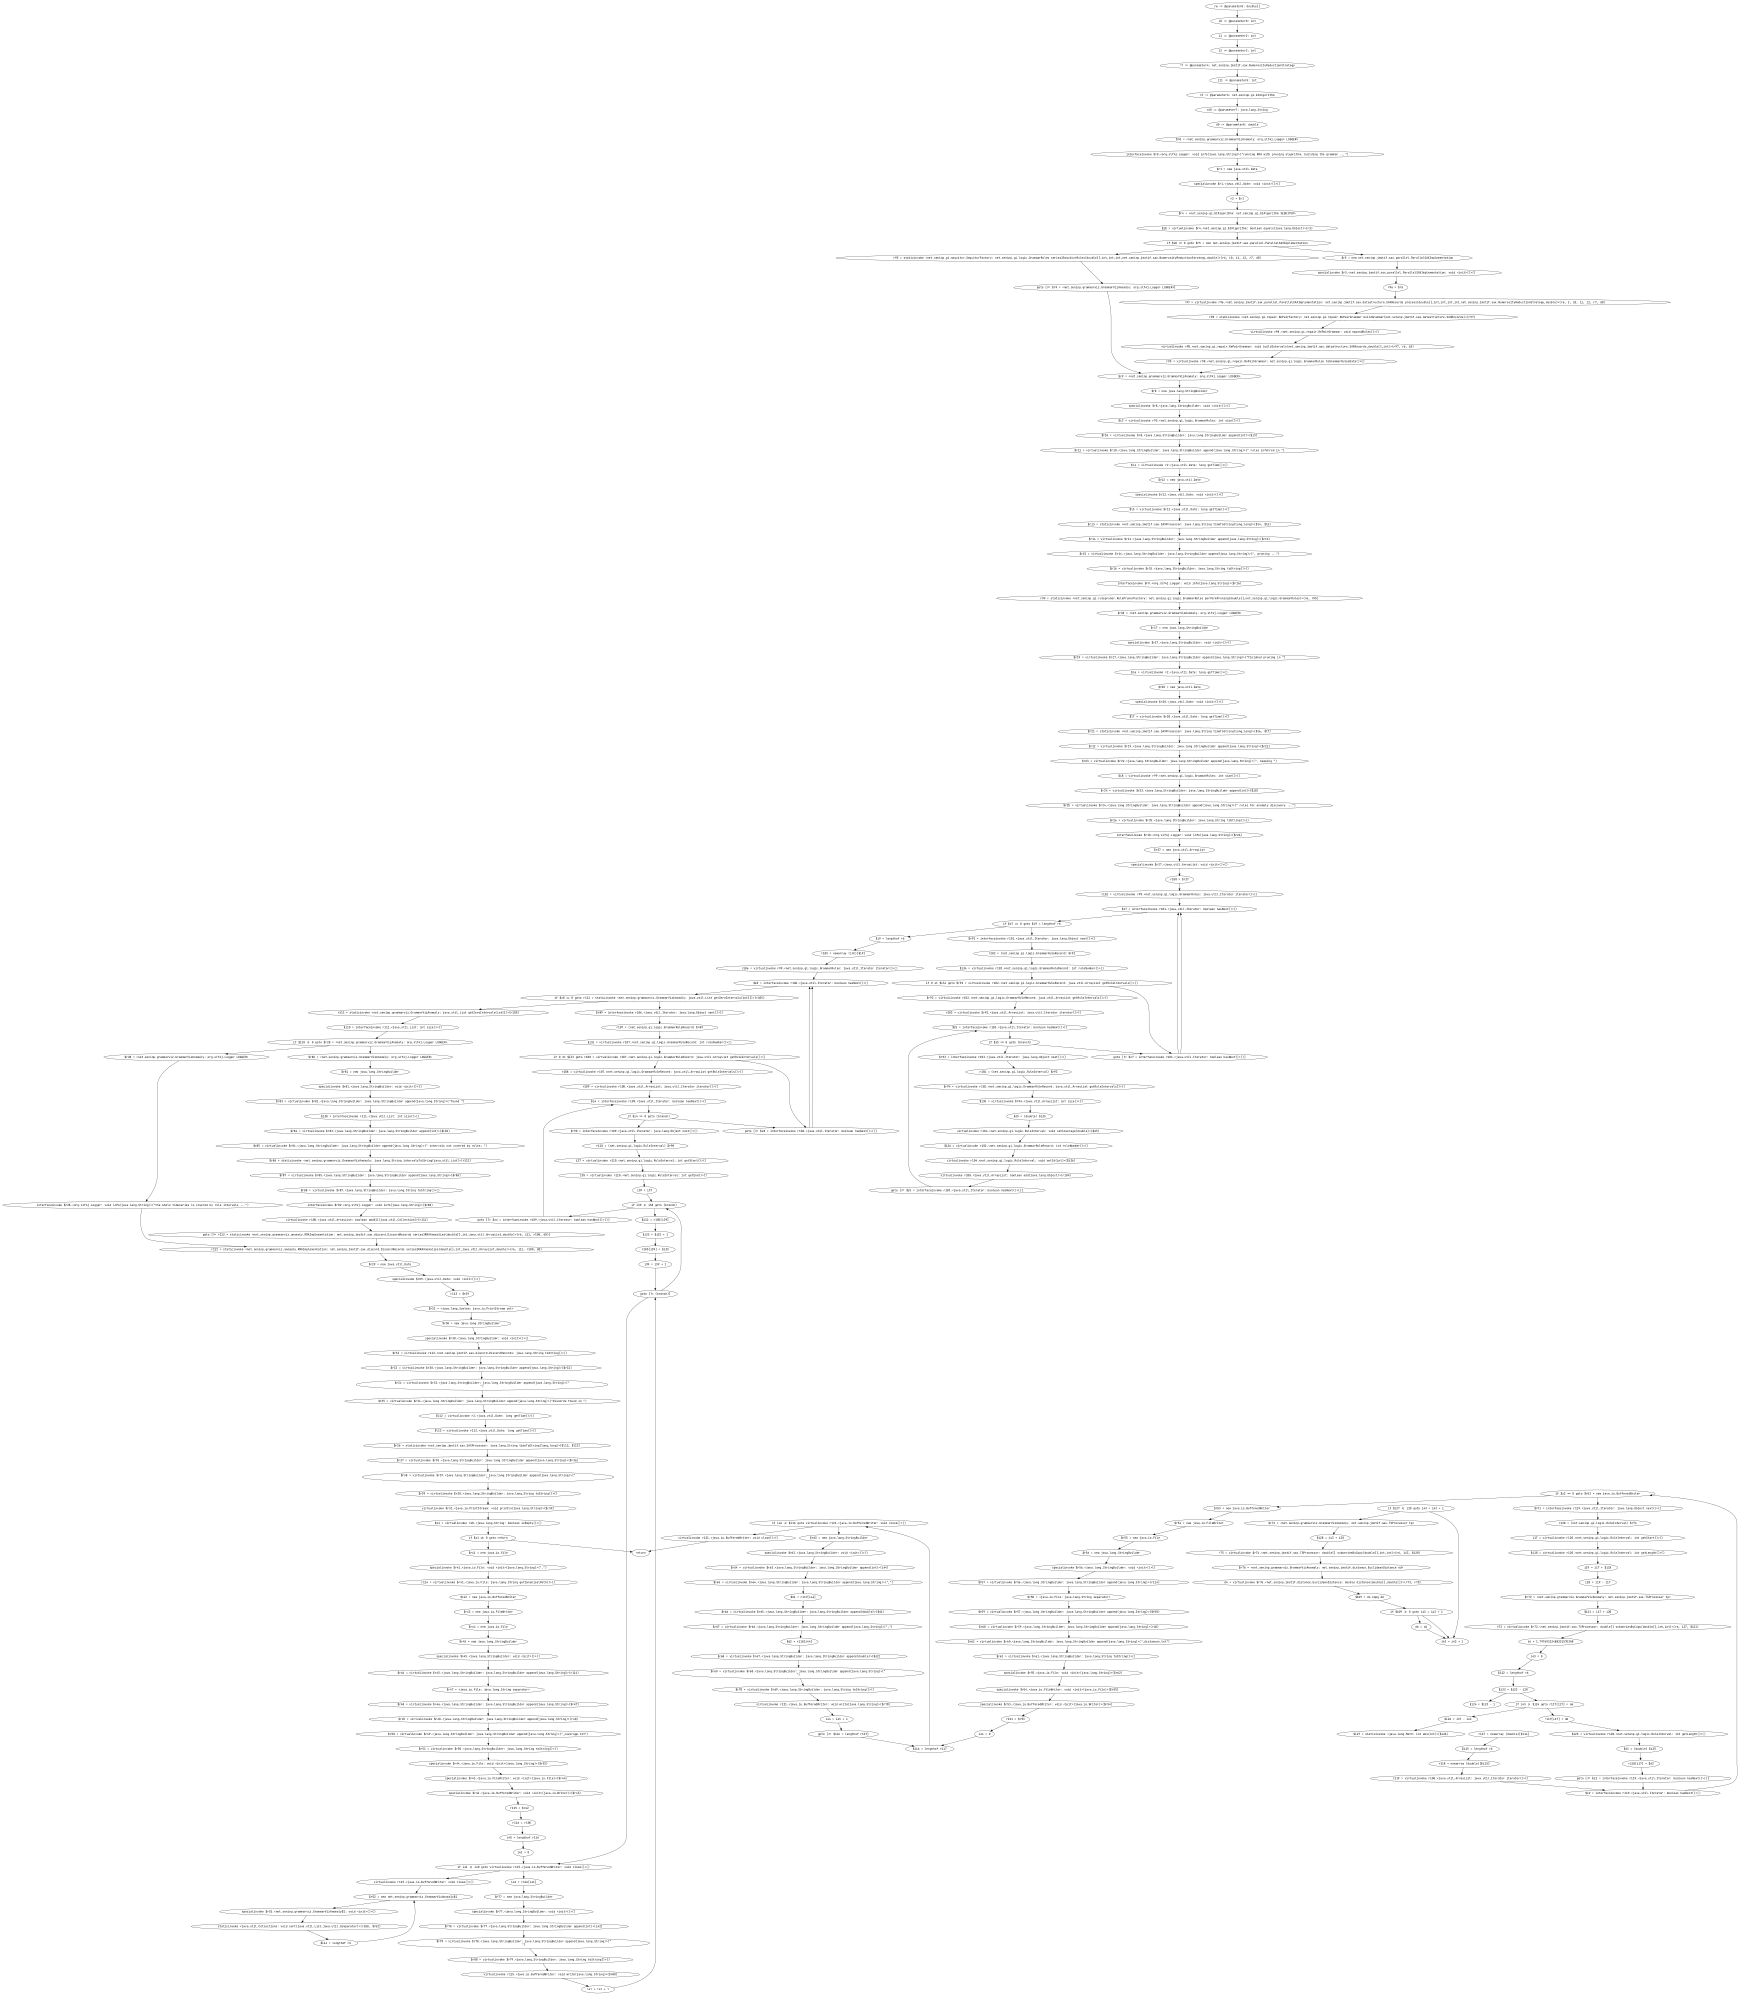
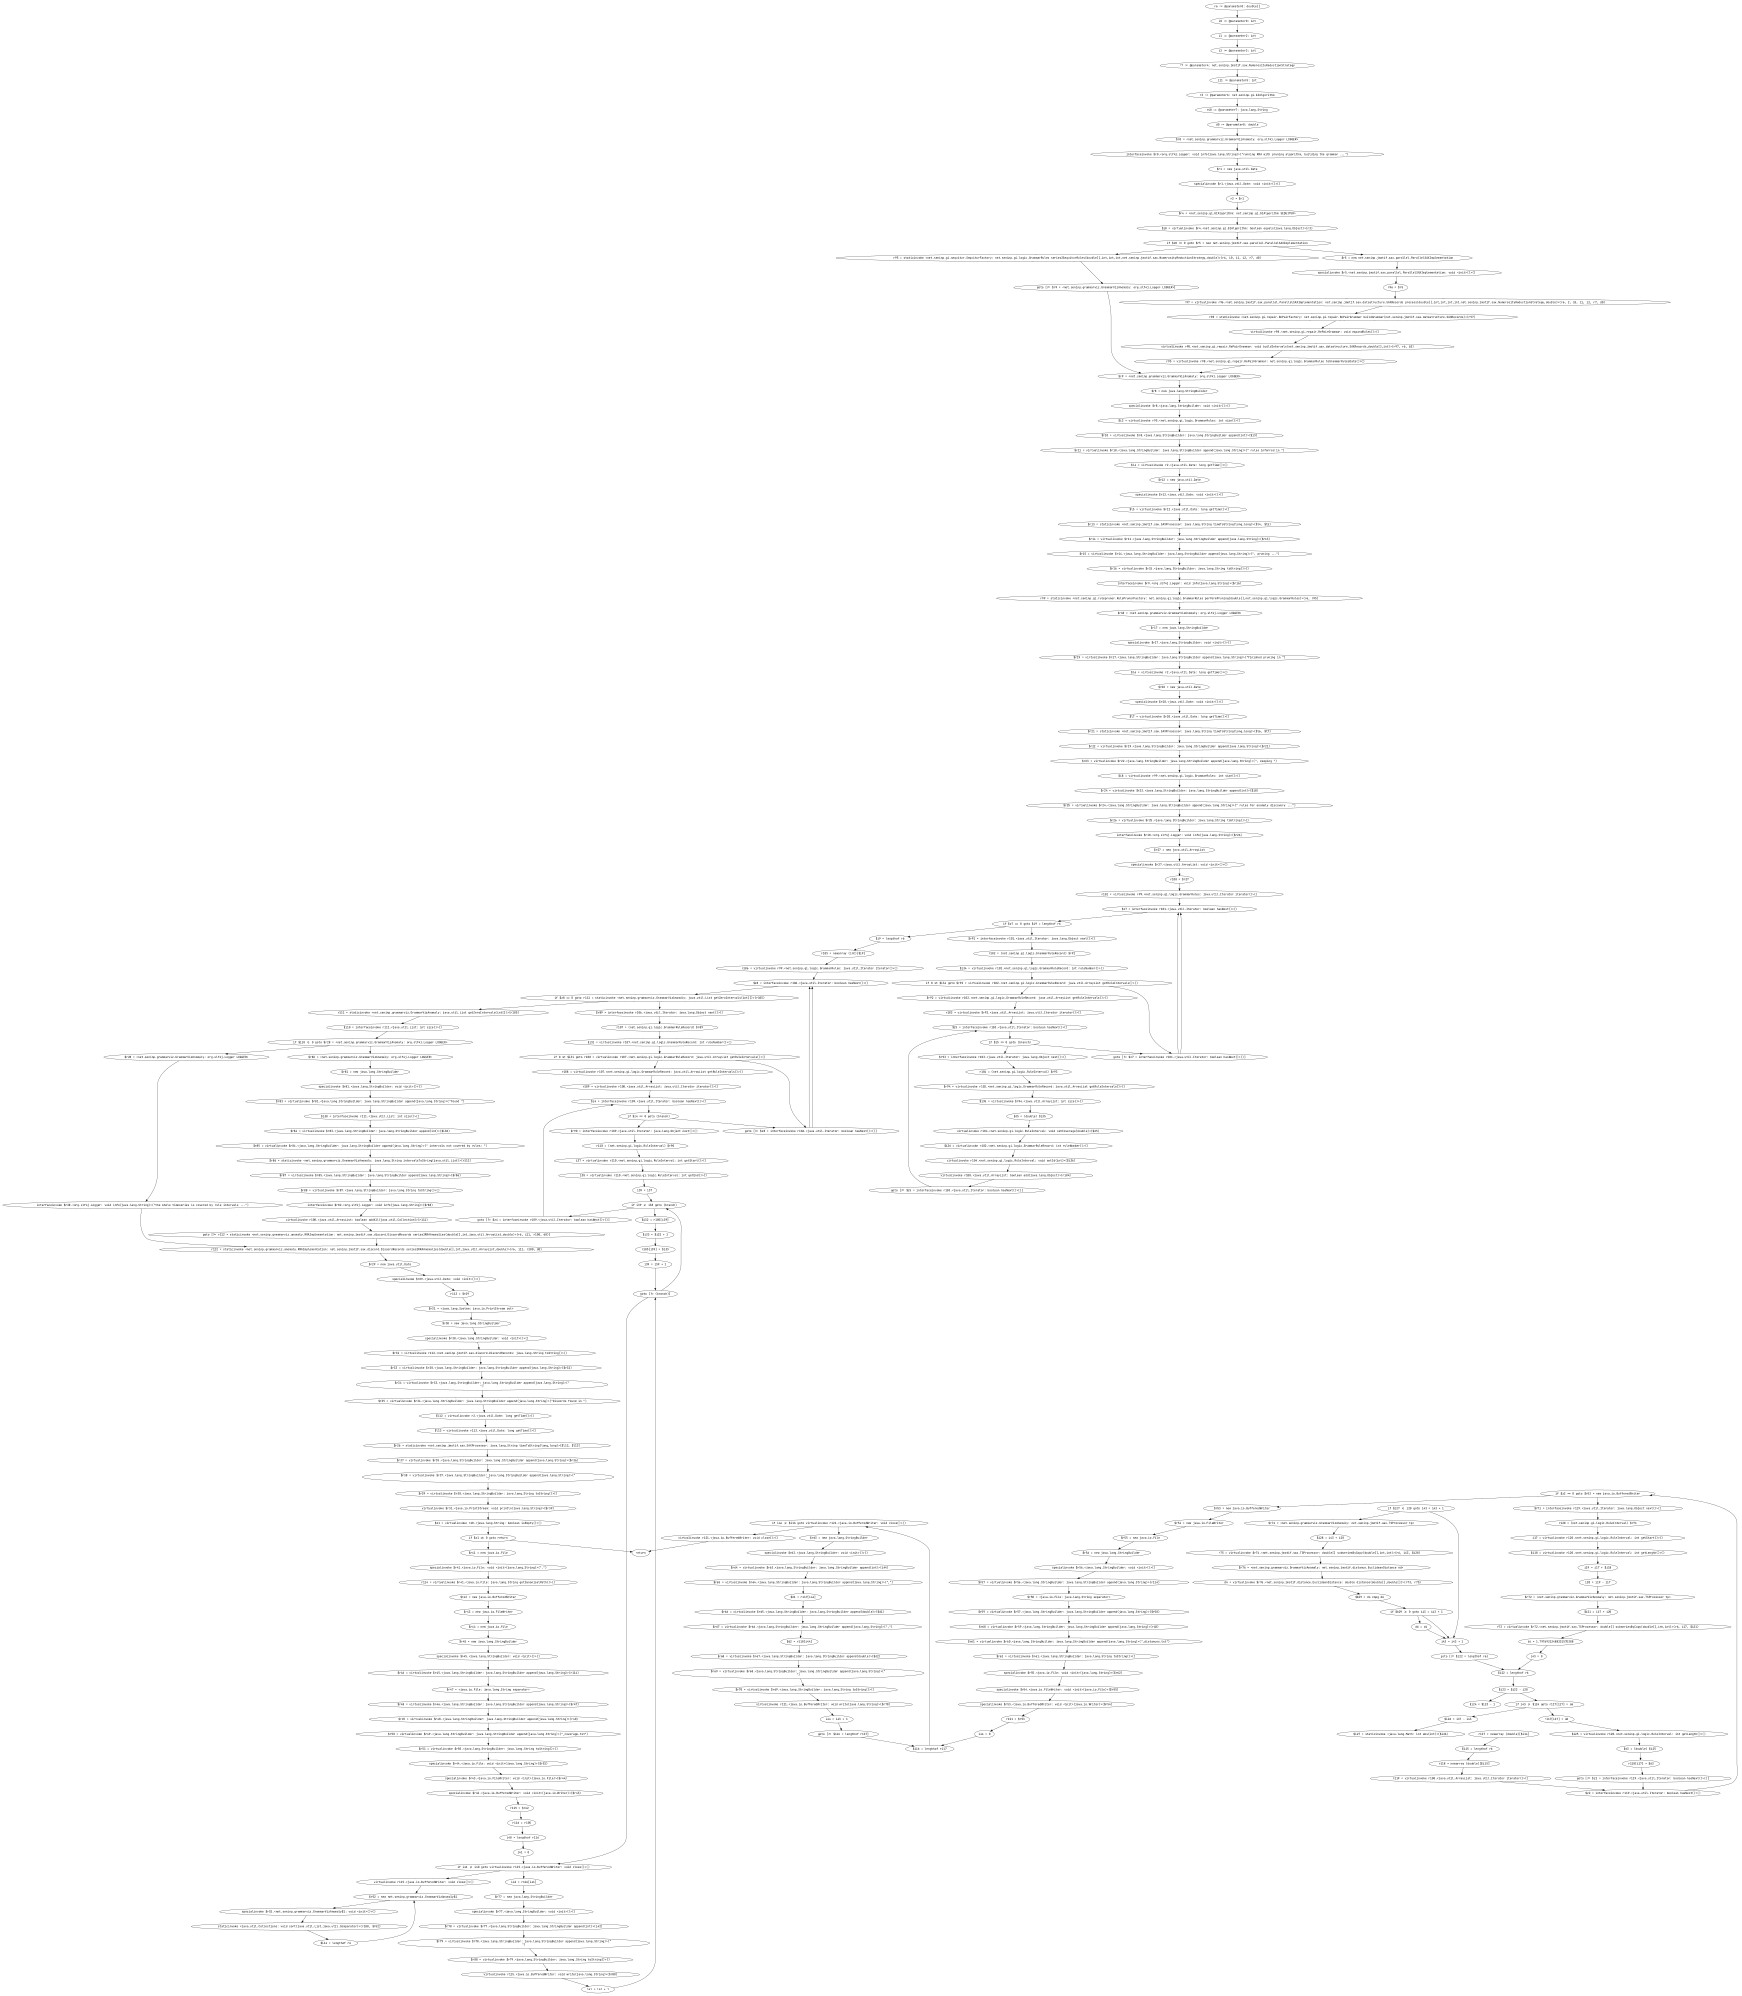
none -> (1464, 1656)
